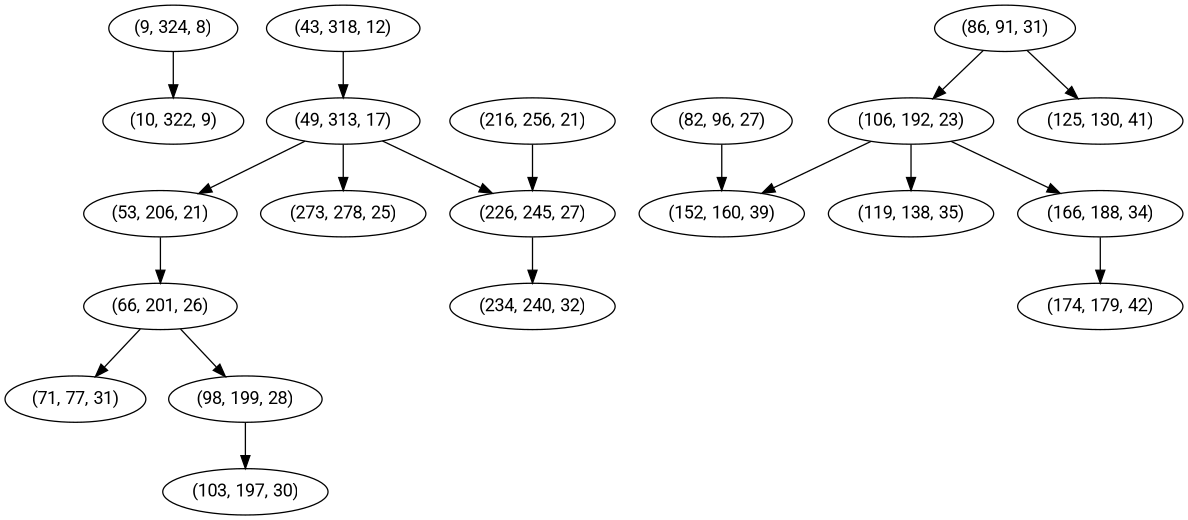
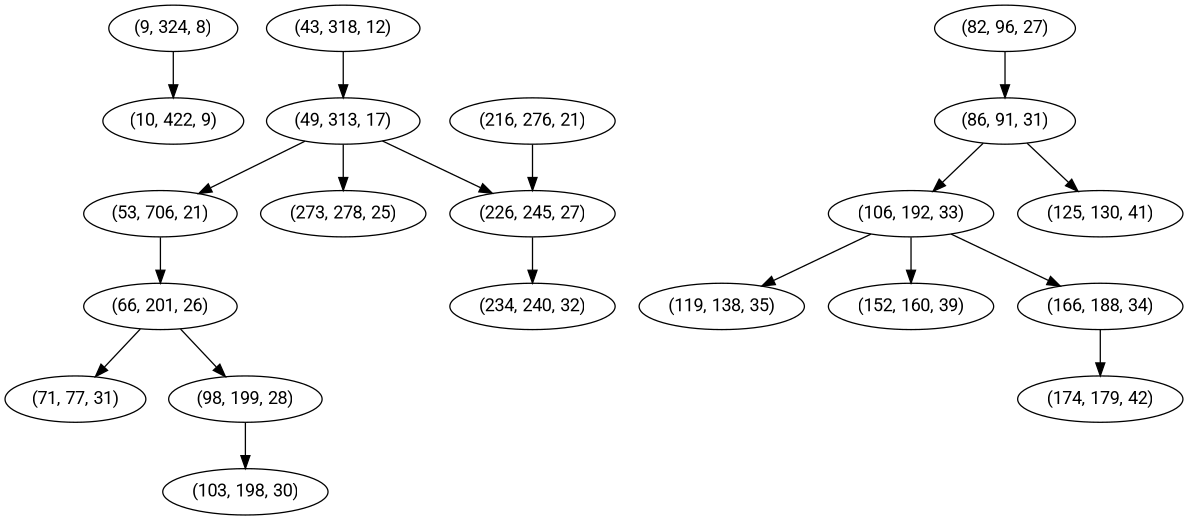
(173, 121) -> (173, 121)
(533, 121) -> (533, 121)
(911, 121) -> (911, 214)
(722, 161) -> (1005, 68)
(160, 214) -> (160, 214)
(245, 492) -> (245, 492)
